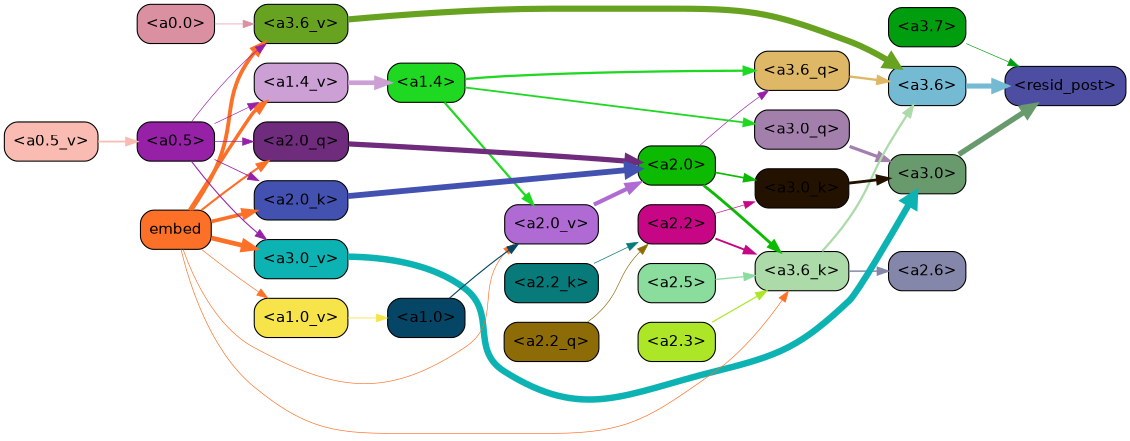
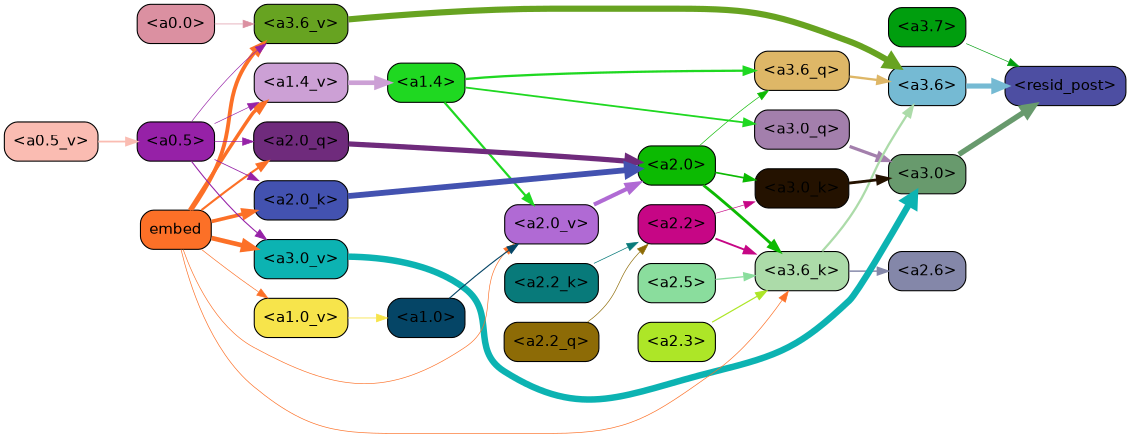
(721, 127) -> (721, 127)
